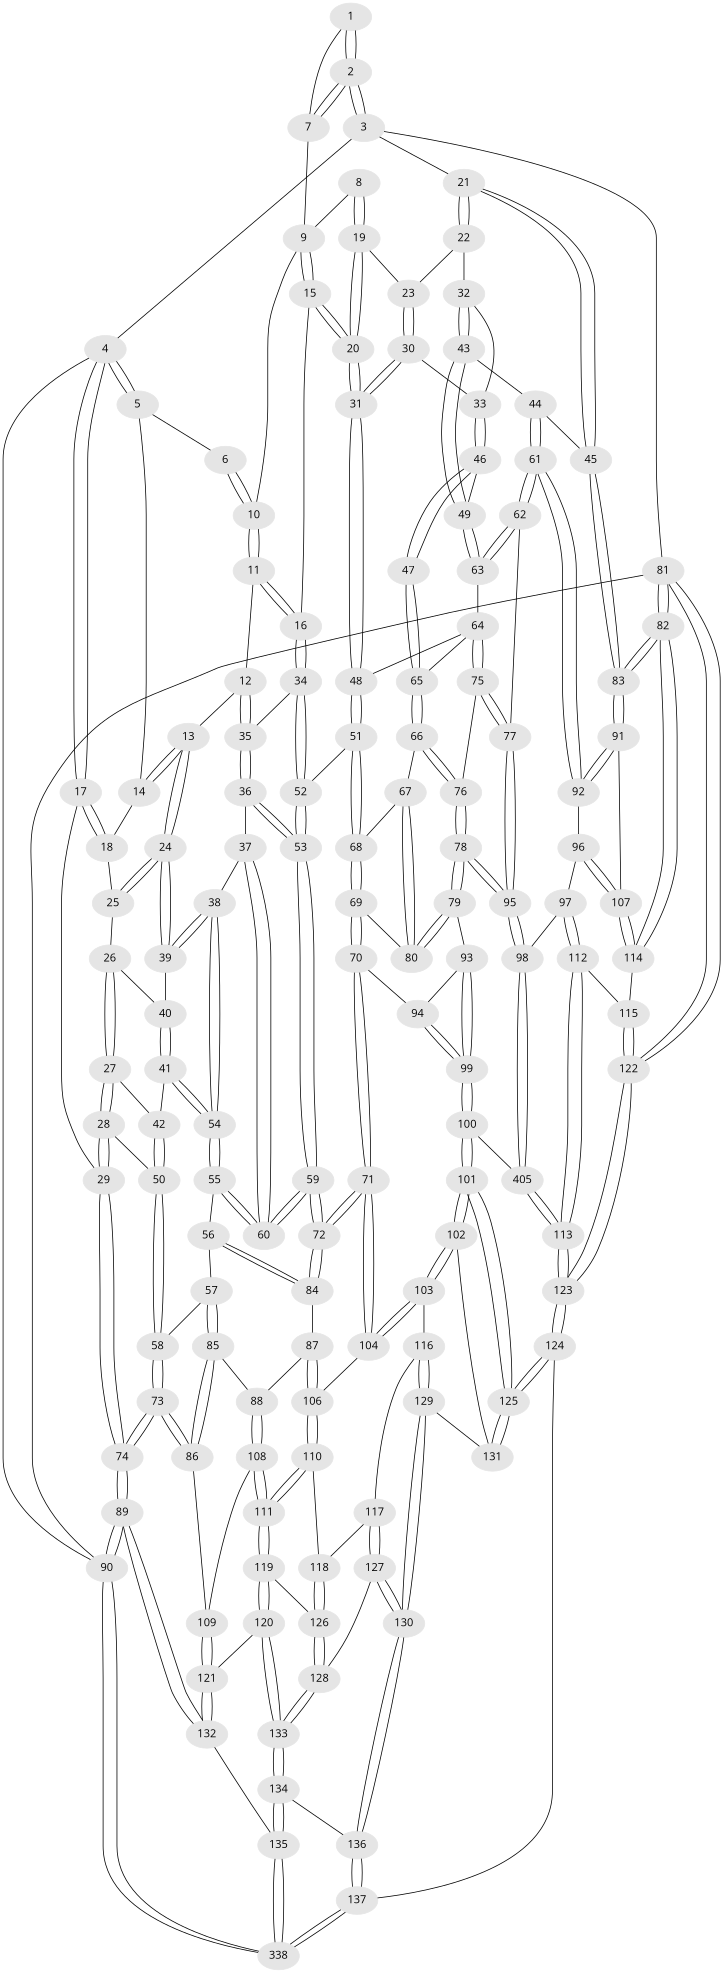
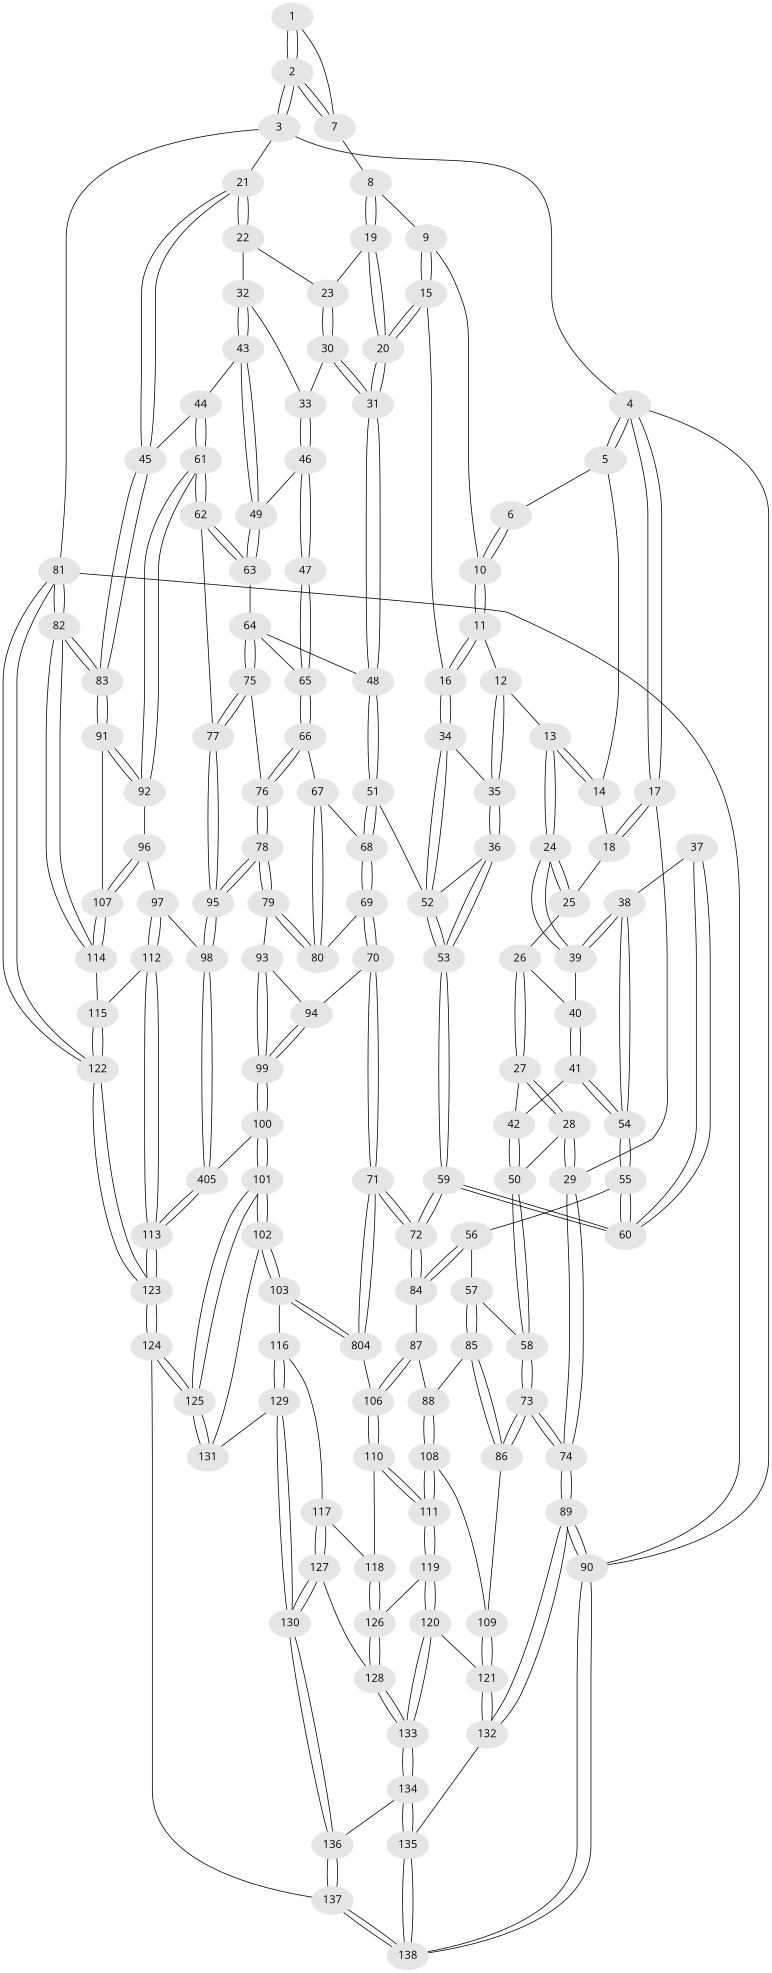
(306, 185) -> (355, 158)
(245, 820) -> (461, 876)
(369, 1347) -> (361, 1347)
(279, 1956) -> (408, 1956)
